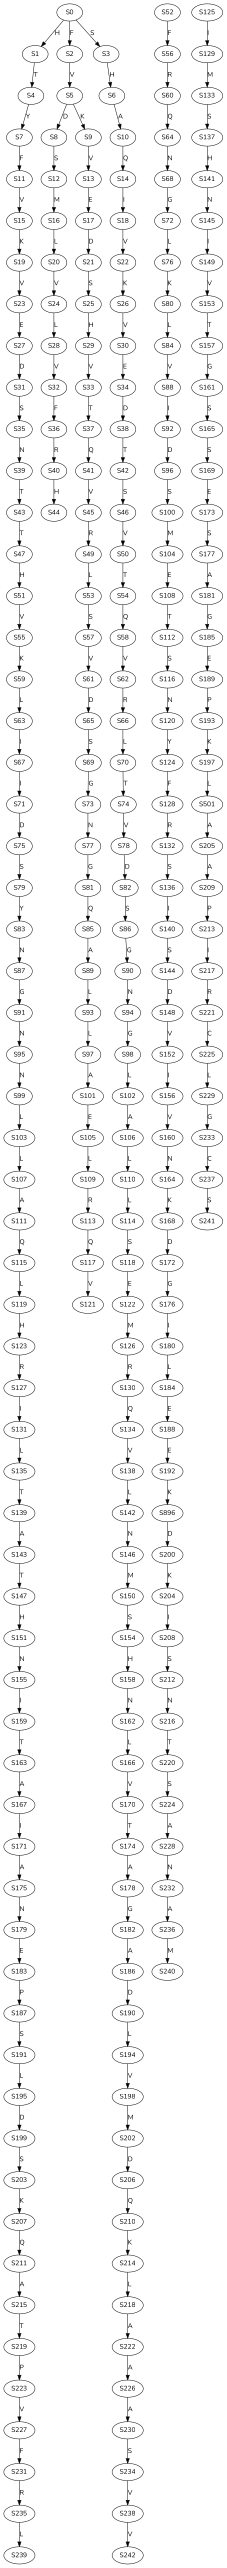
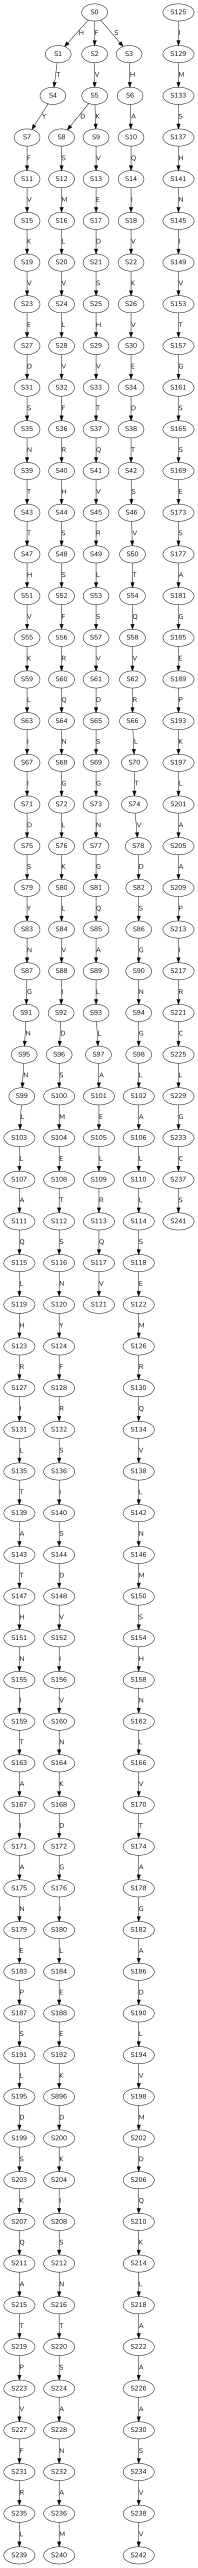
none -> (62, 554)
(207, 805) -> (178, 805)
